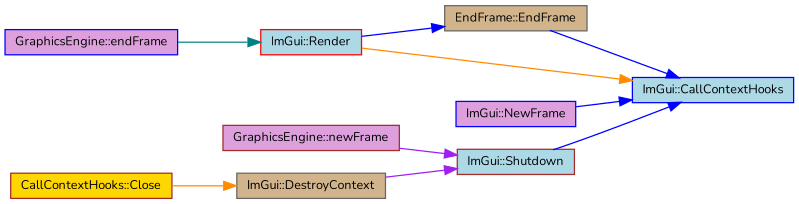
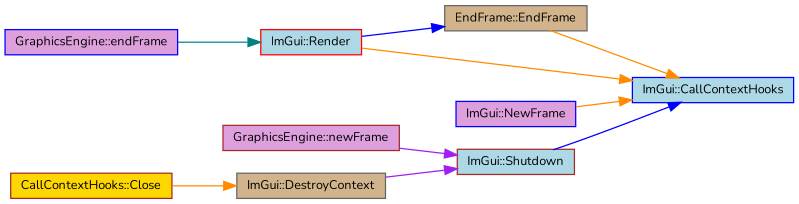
(608, 52) -> (608, 52)
(598, 104) -> (598, 104)
